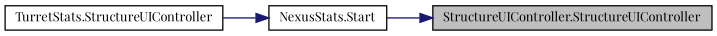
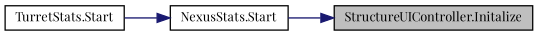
(114, 18) -> (65, 18)
(572, 18) -> (433, 18)
